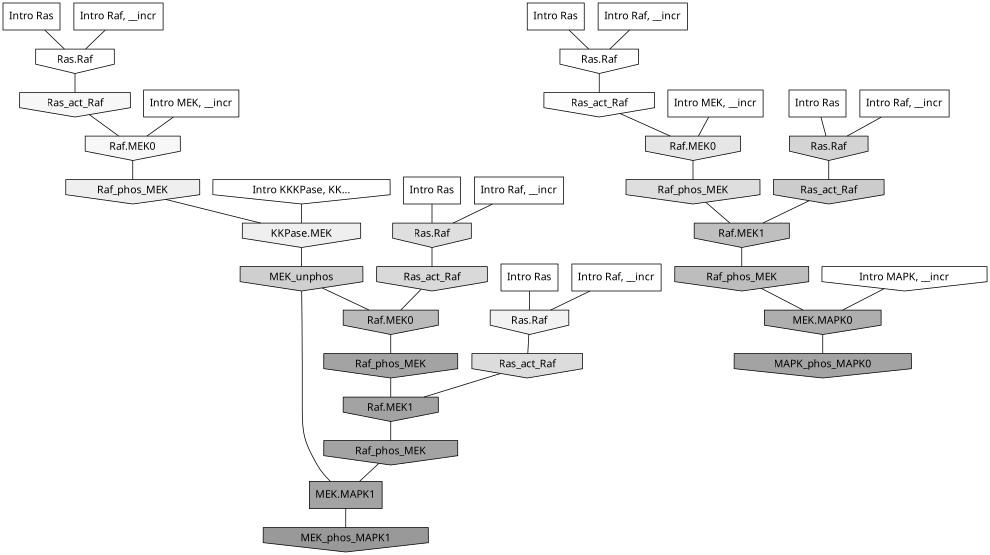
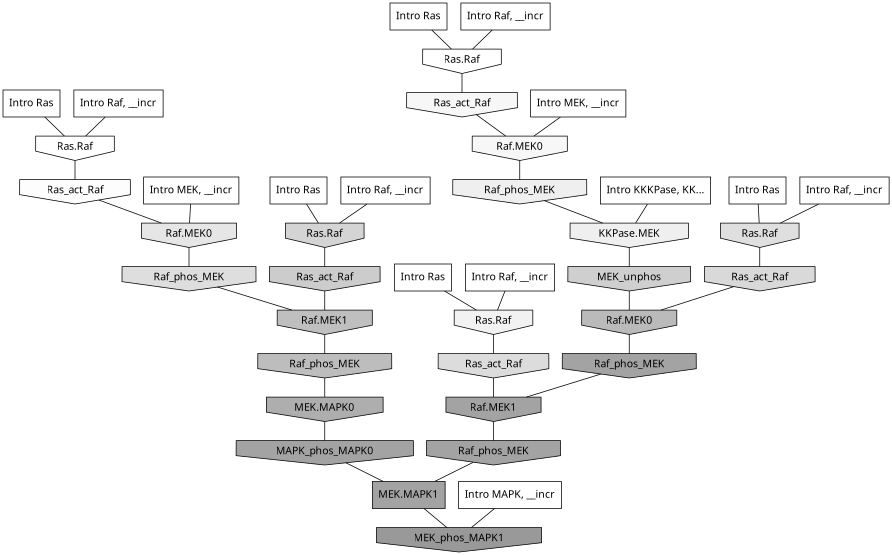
(302, 190) -> (656, 190)
(904, 278) -> (510, 495)
(863, 299) -> (483, 518)
(302, 390) -> (365, 472)
